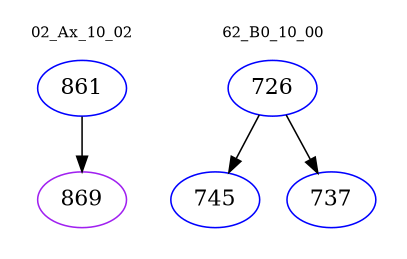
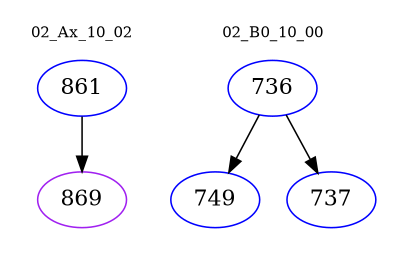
(273, 33) -> (273, 33)
(273, 88) -> (273, 88)
(215, 200) -> (215, 200)
